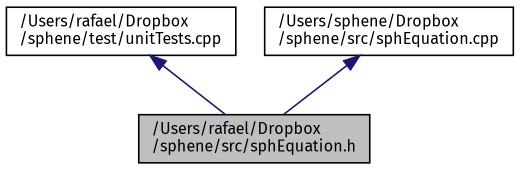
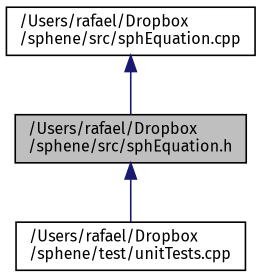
(389, 31) -> (131, 31)
(194, 90) -> (131, 201)
